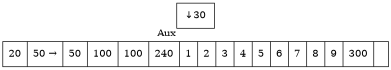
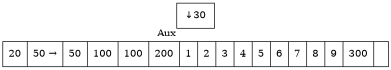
(164, 54) -> (164, 54)
